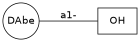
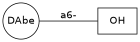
(69, 16) -> (69, 16)
